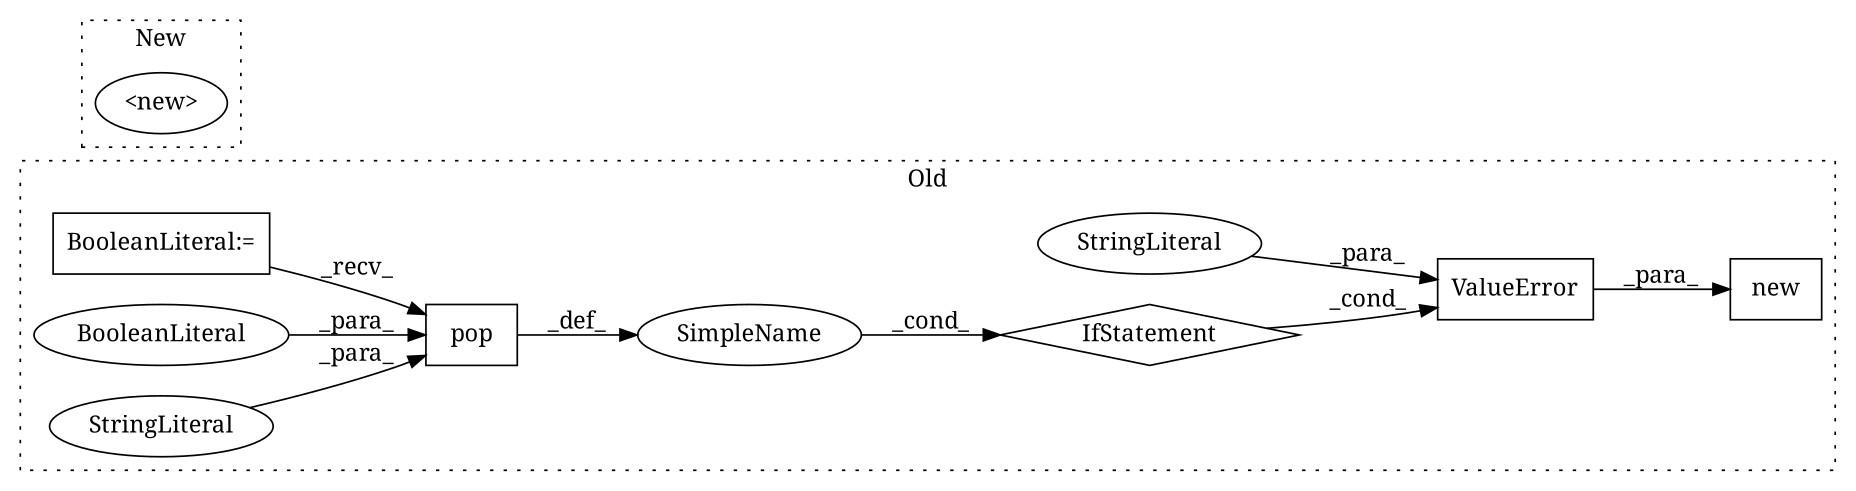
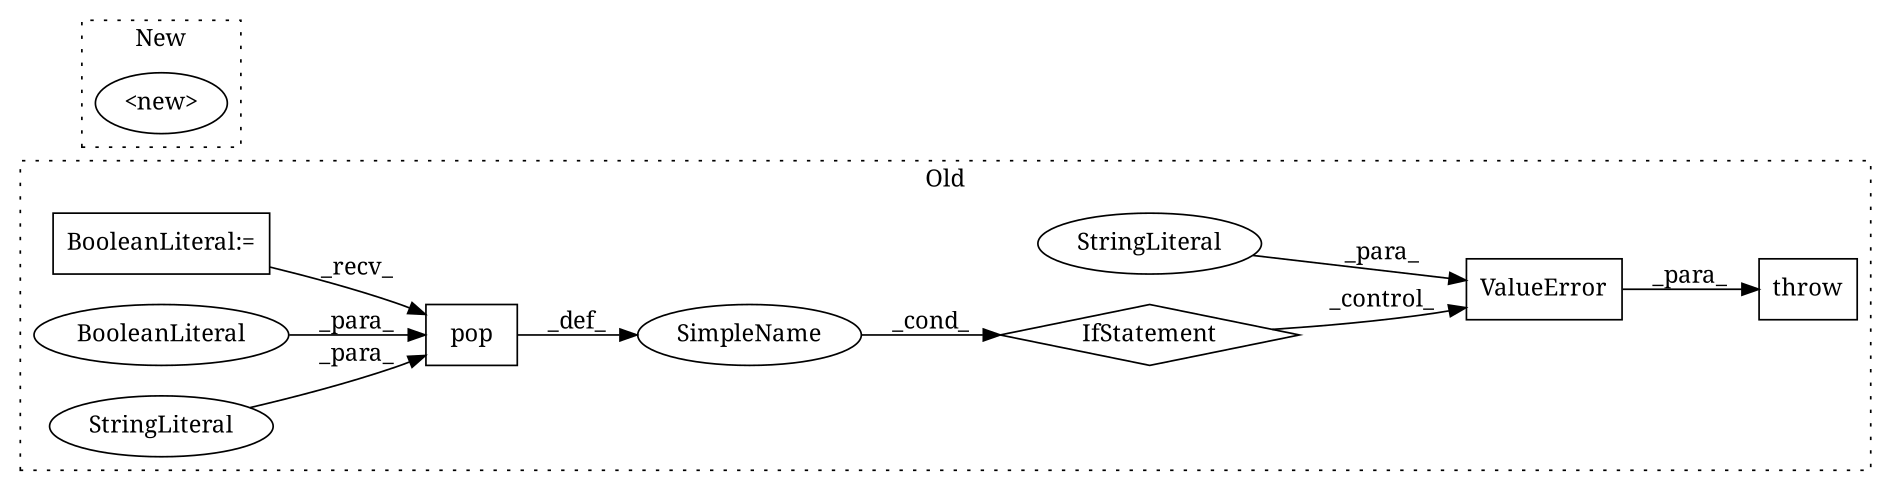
(1776, 289) -> (1808, 289)
(1368, 300) -> (1383, 300)
